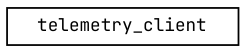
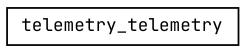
(123, 26) -> (123, 26)
